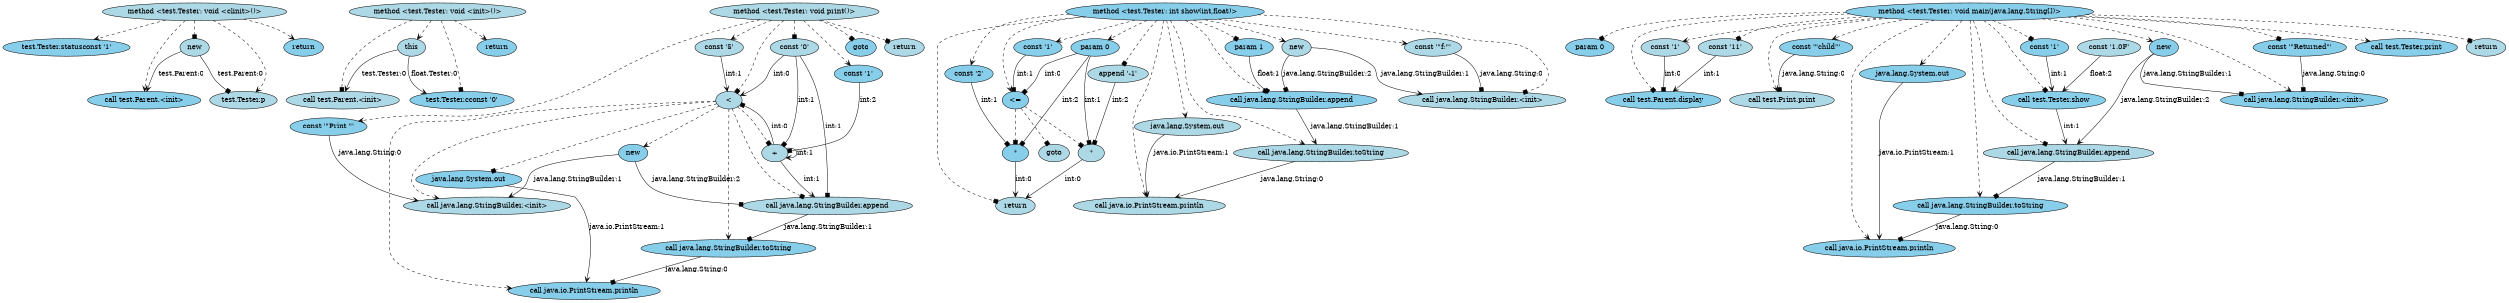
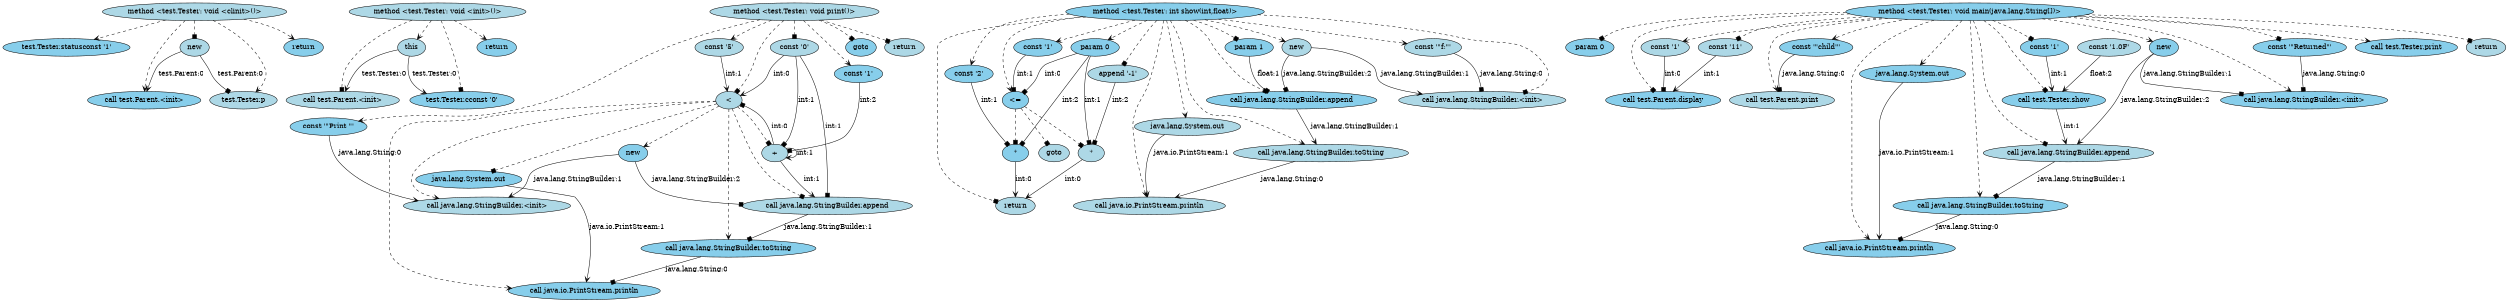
(434, 74) -> (434, 74)
(1782, 100) -> (1782, 100)
